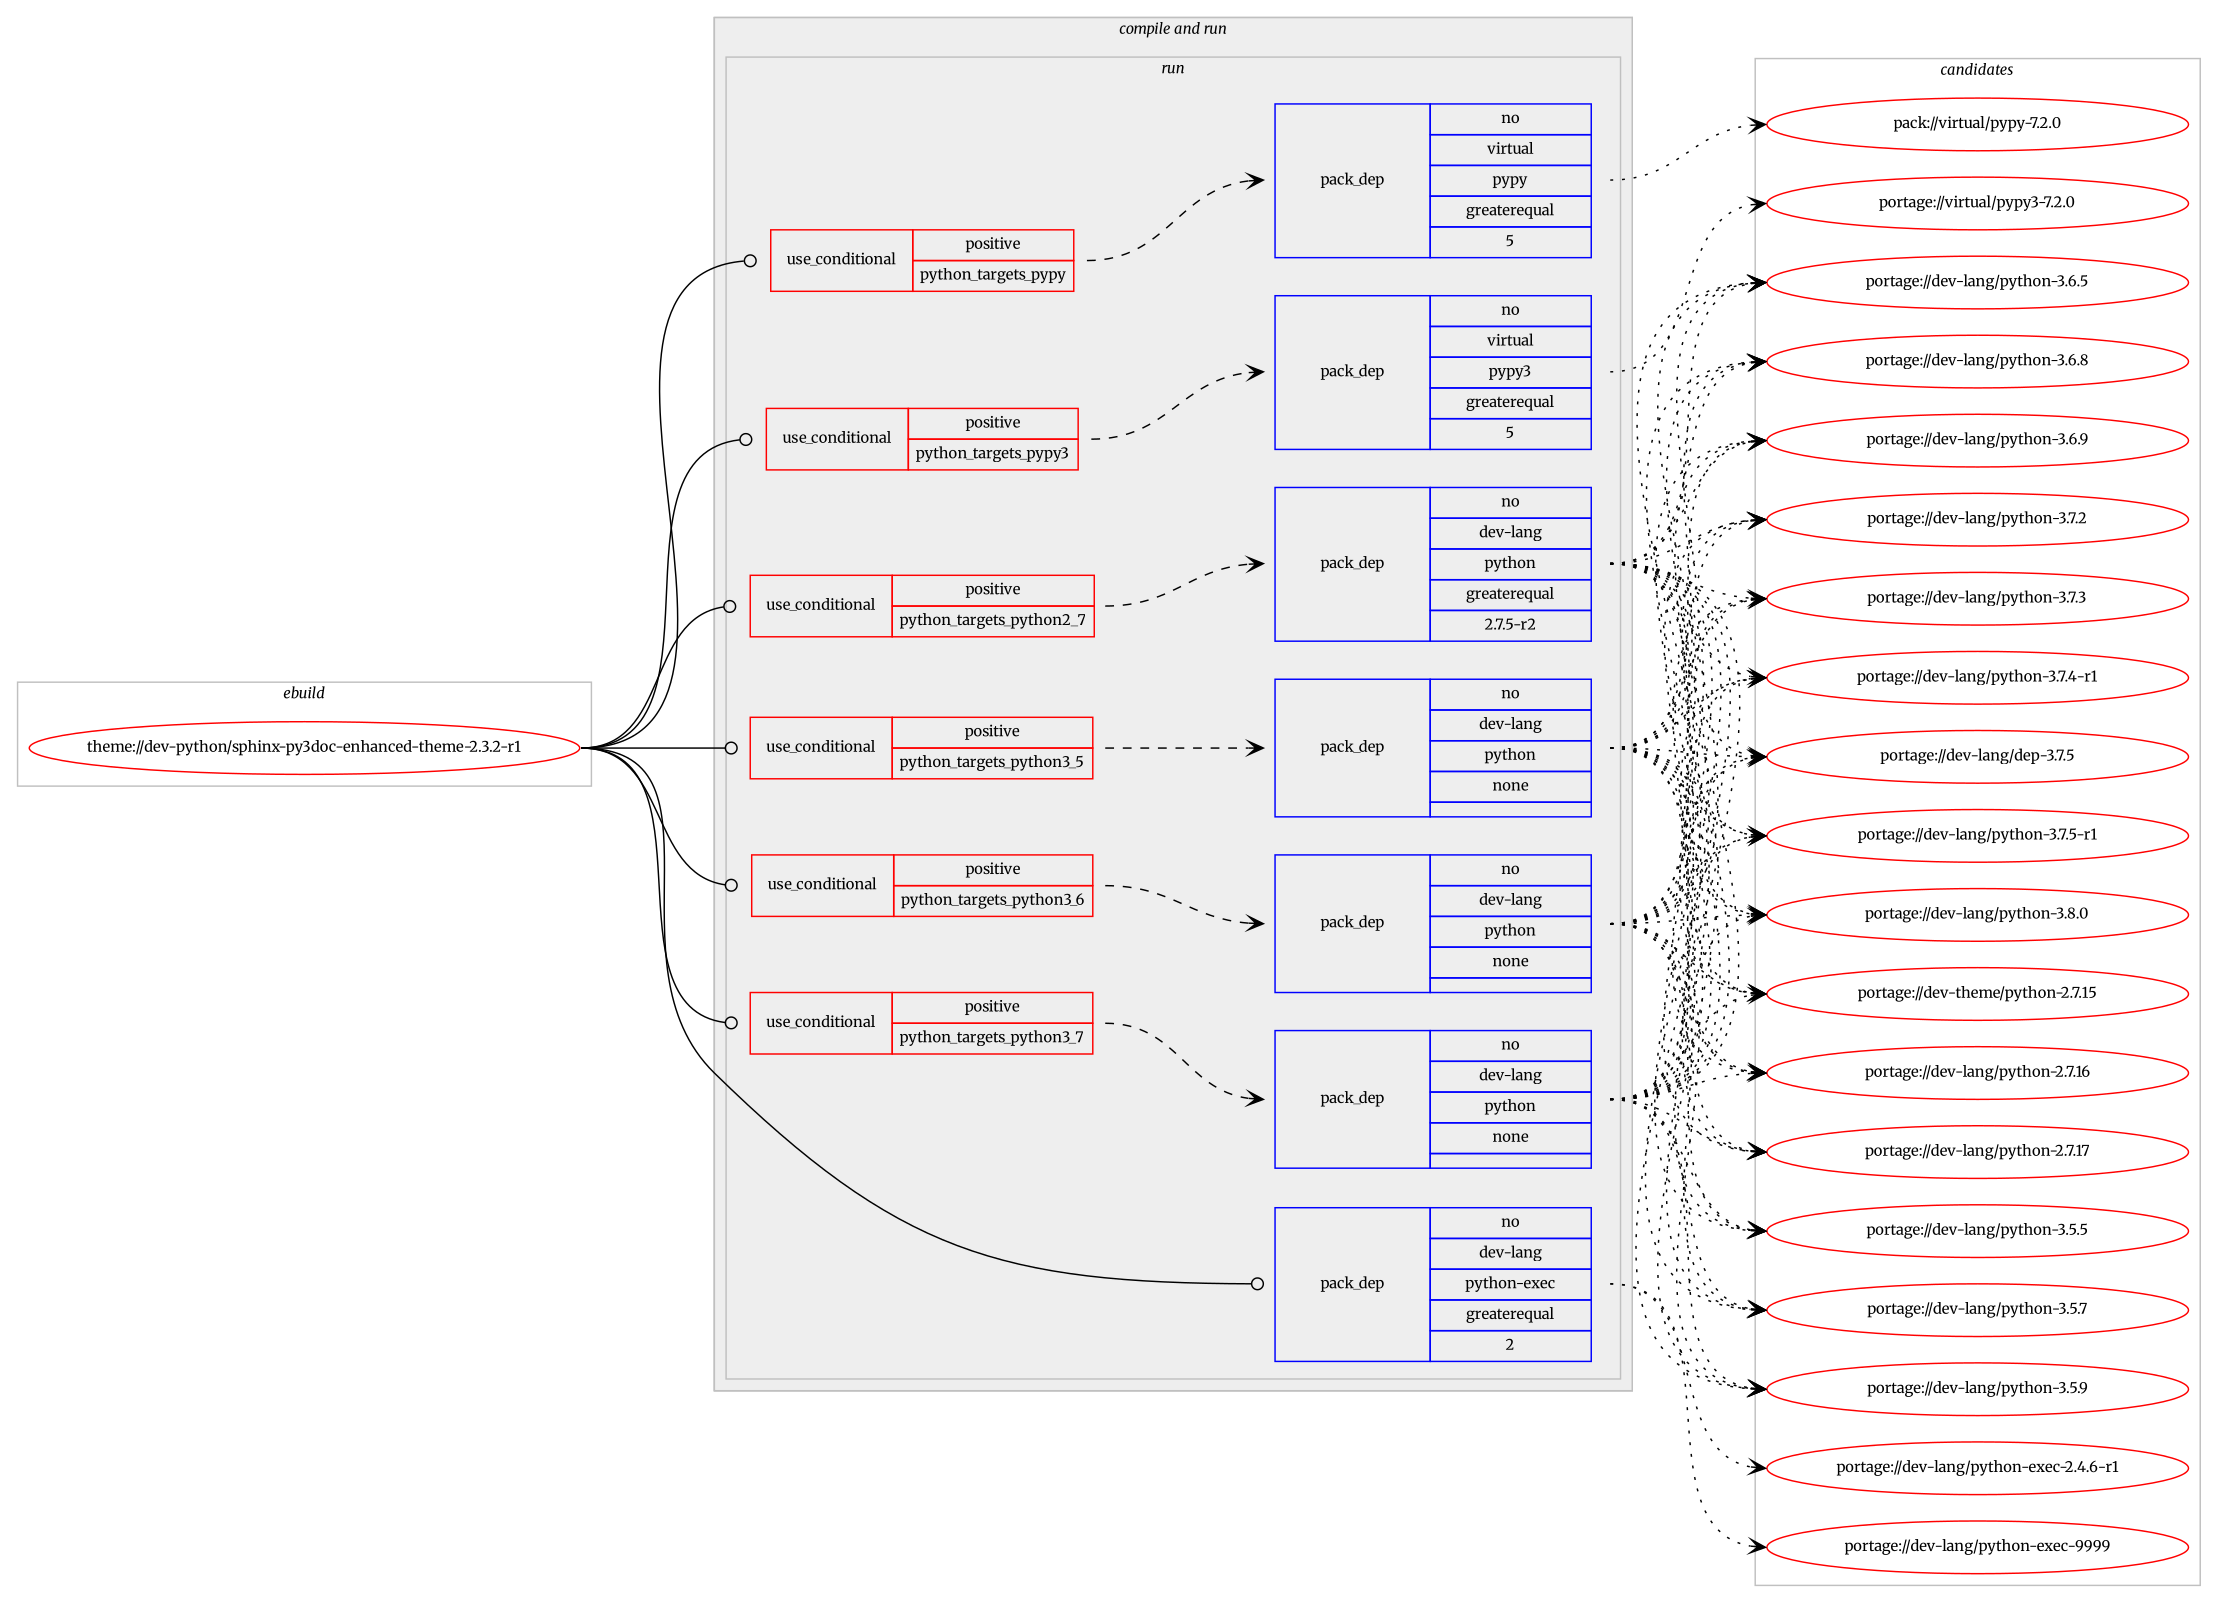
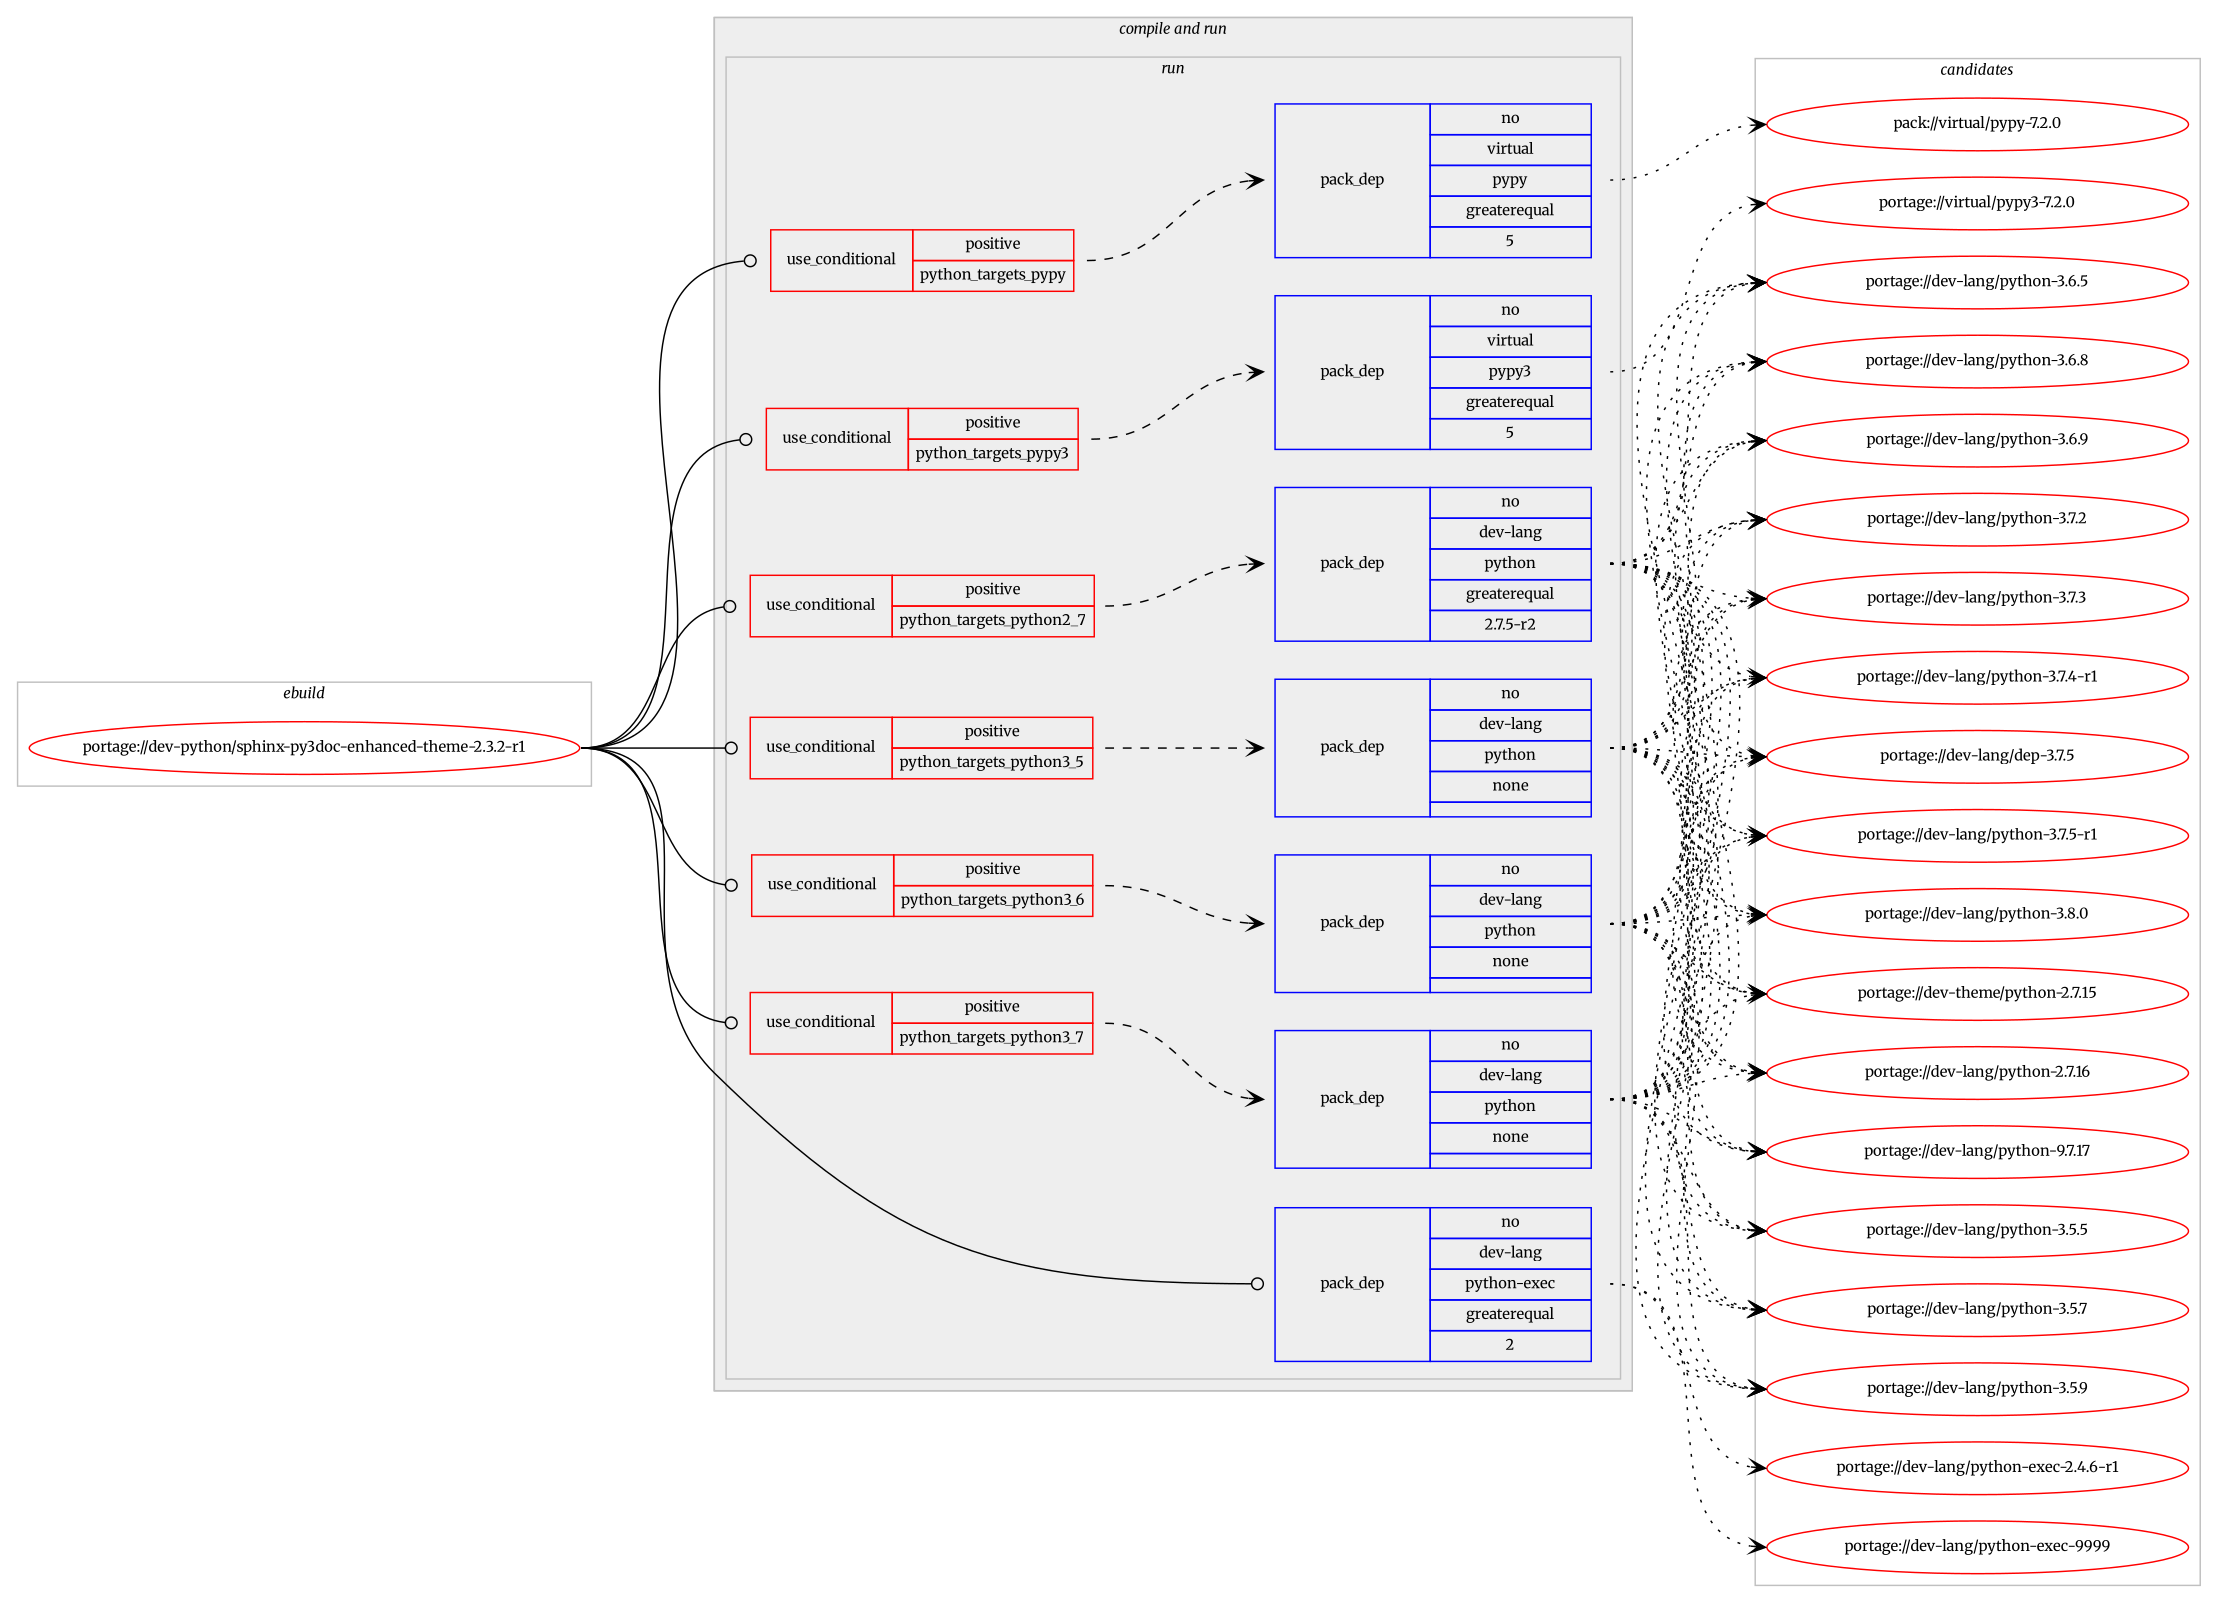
(304, 748) -> (304, 748)
(1978, 1152) -> (1978, 1152)
